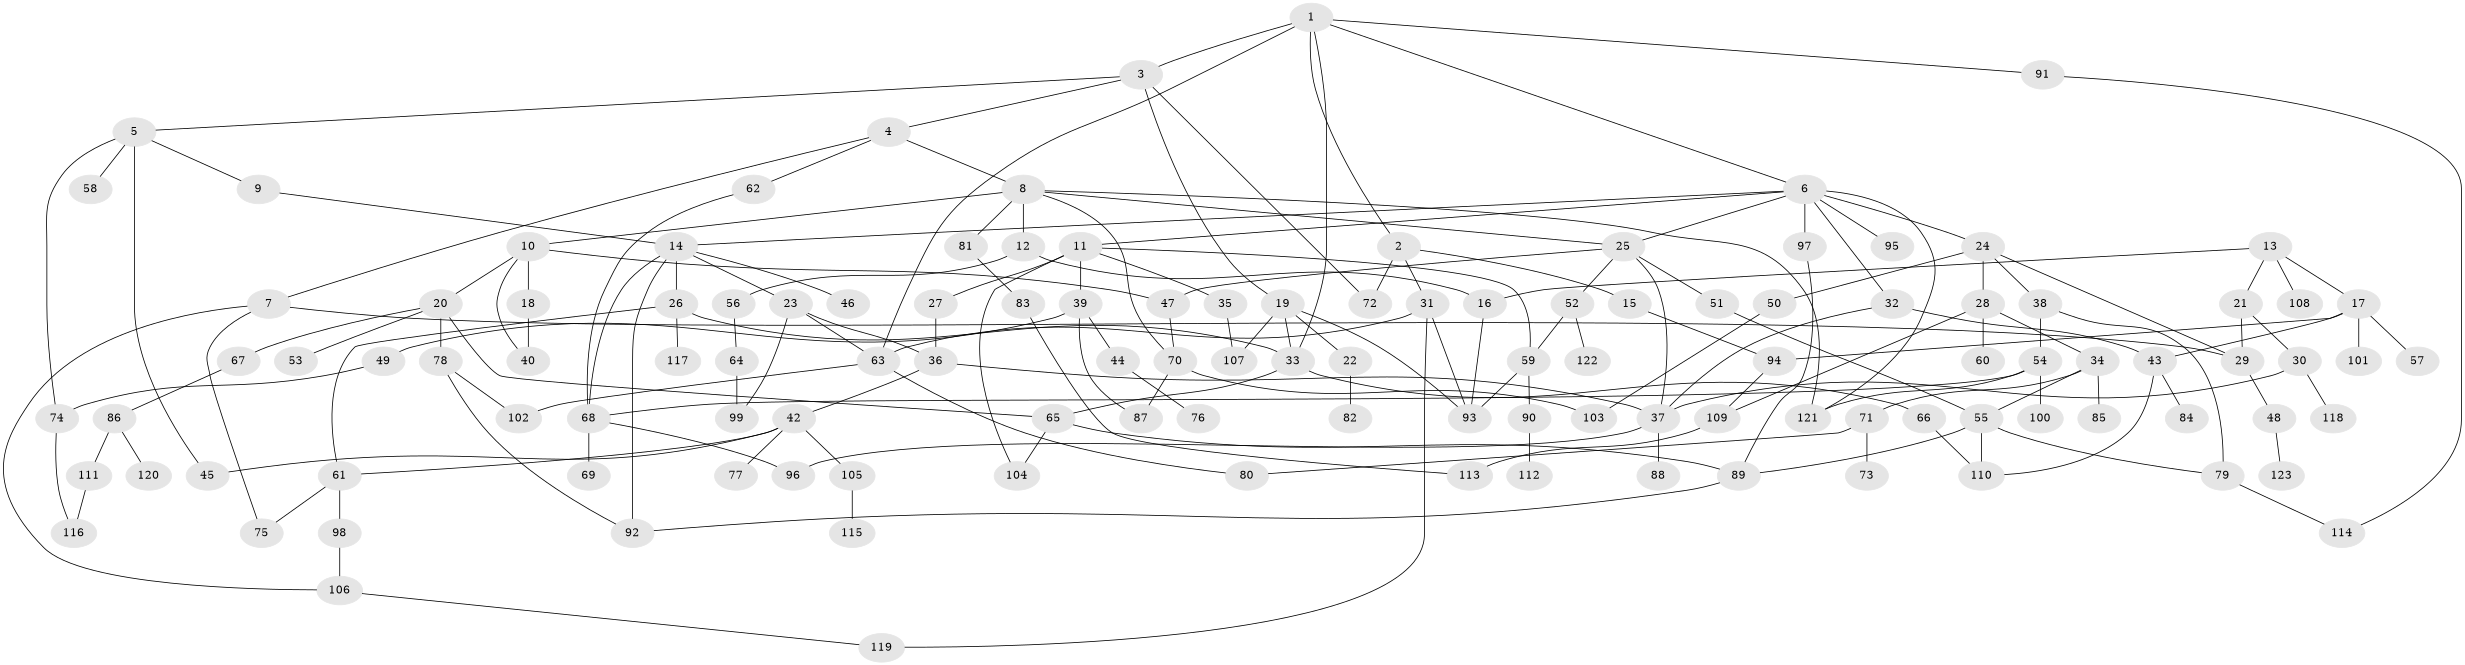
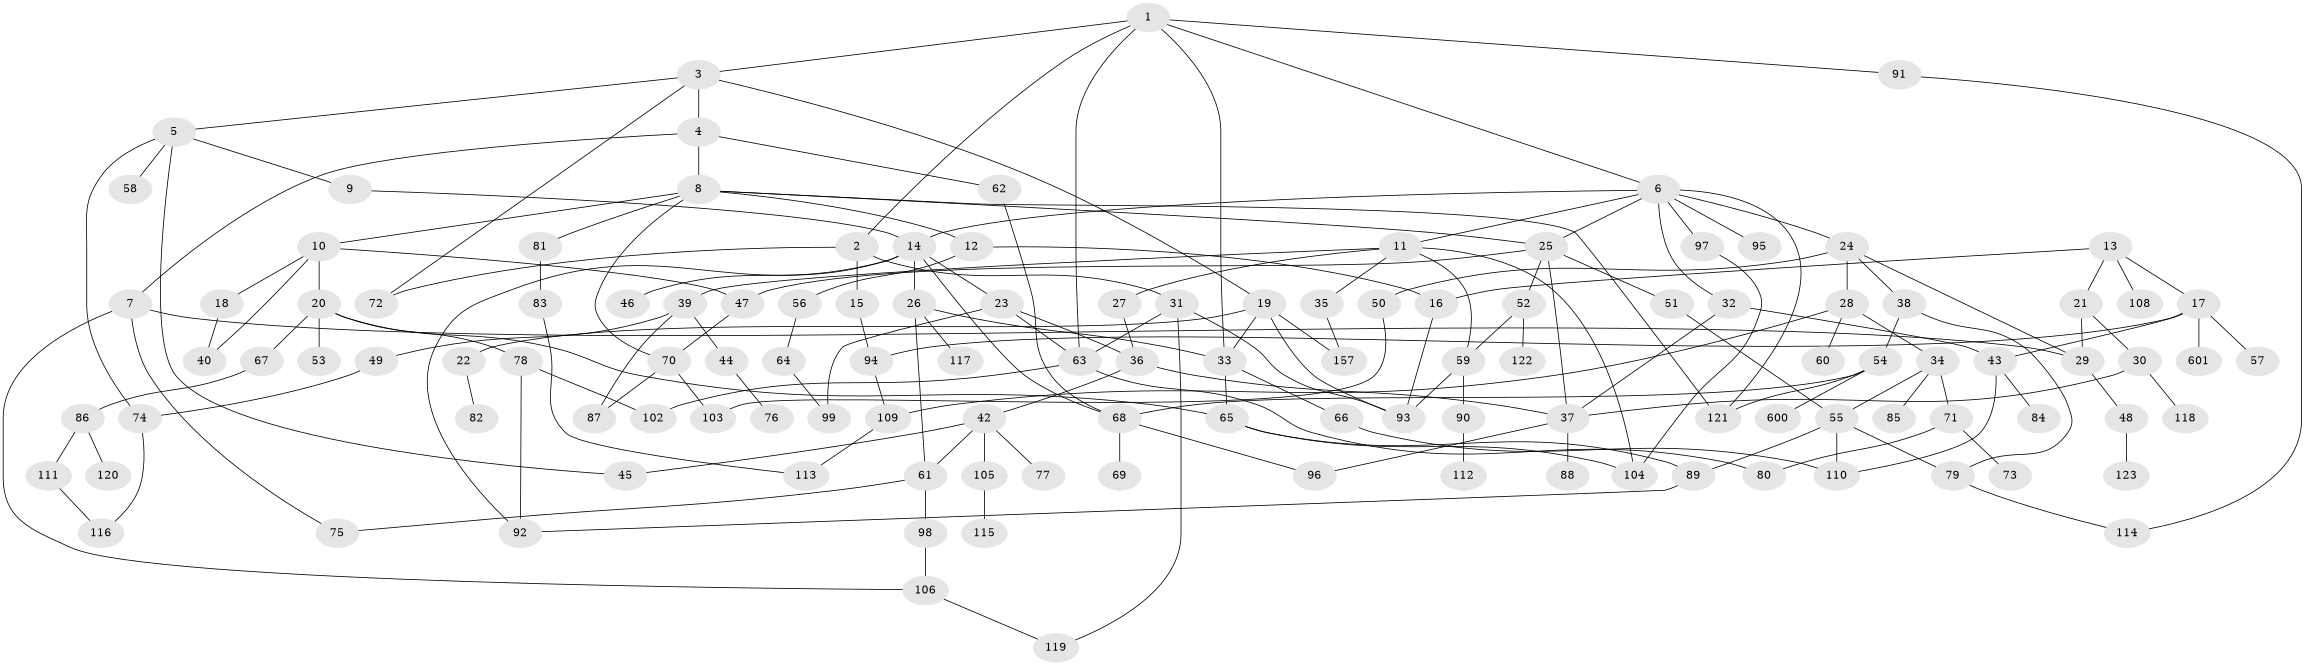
(1234, 361) -> (1344, 361)
(2359, 361) -> (2199, 361)
(1805, 371) -> (1731, 362)
(2040, 419) -> (1778, 419)
